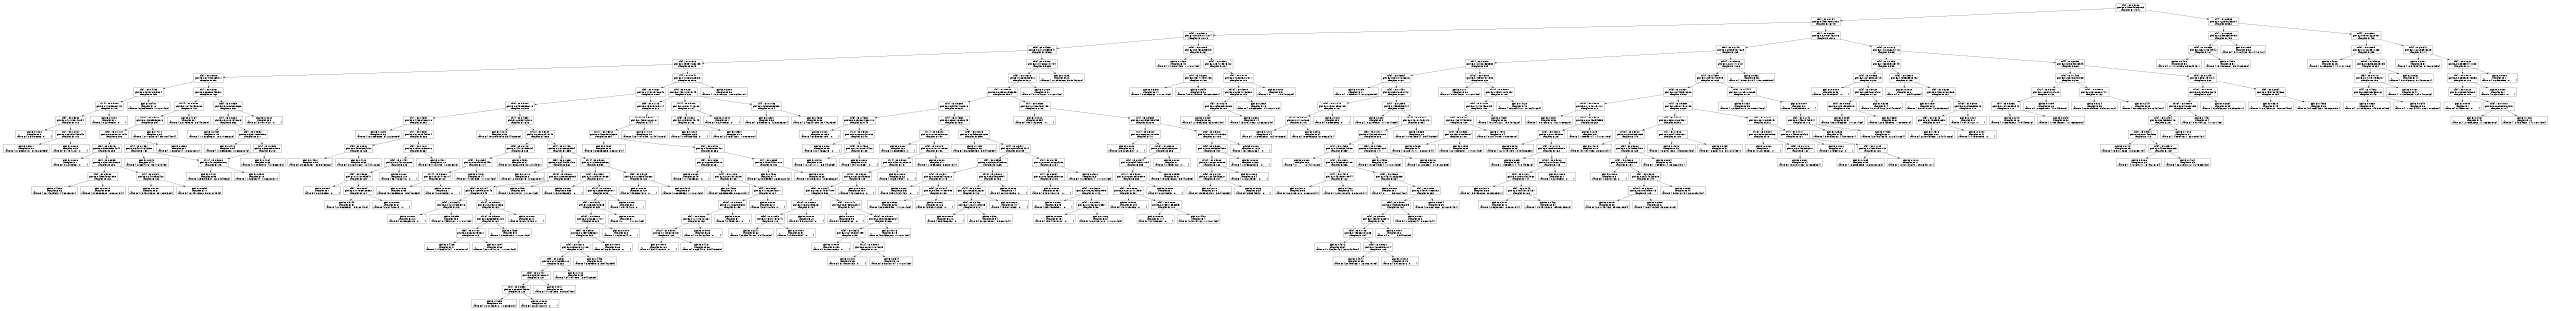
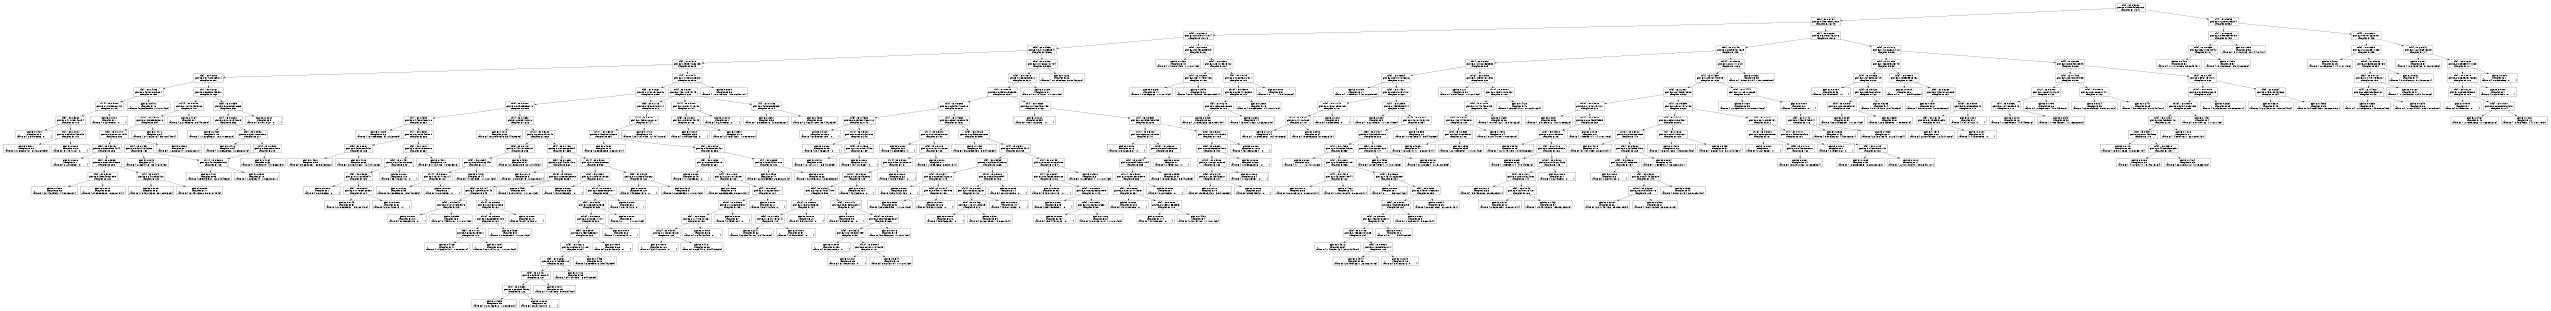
none -> (1209, 70)
none -> (1069, 183)
